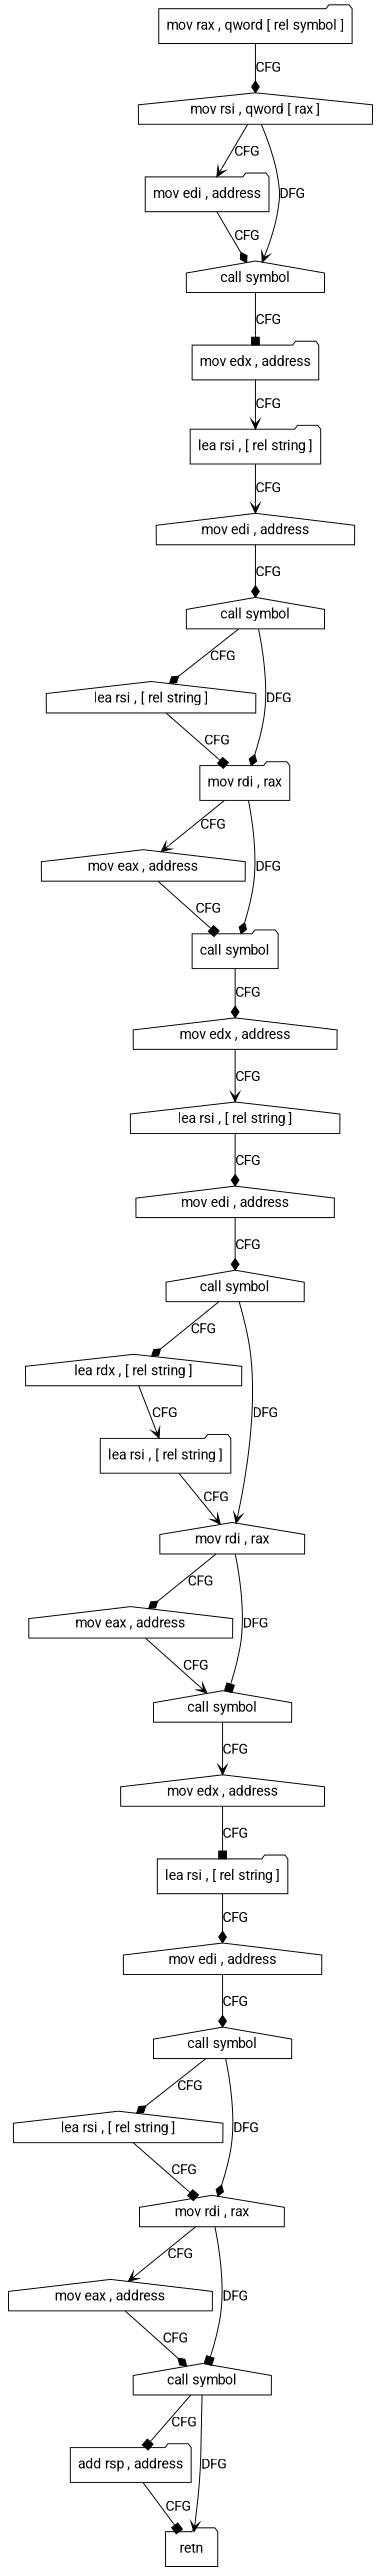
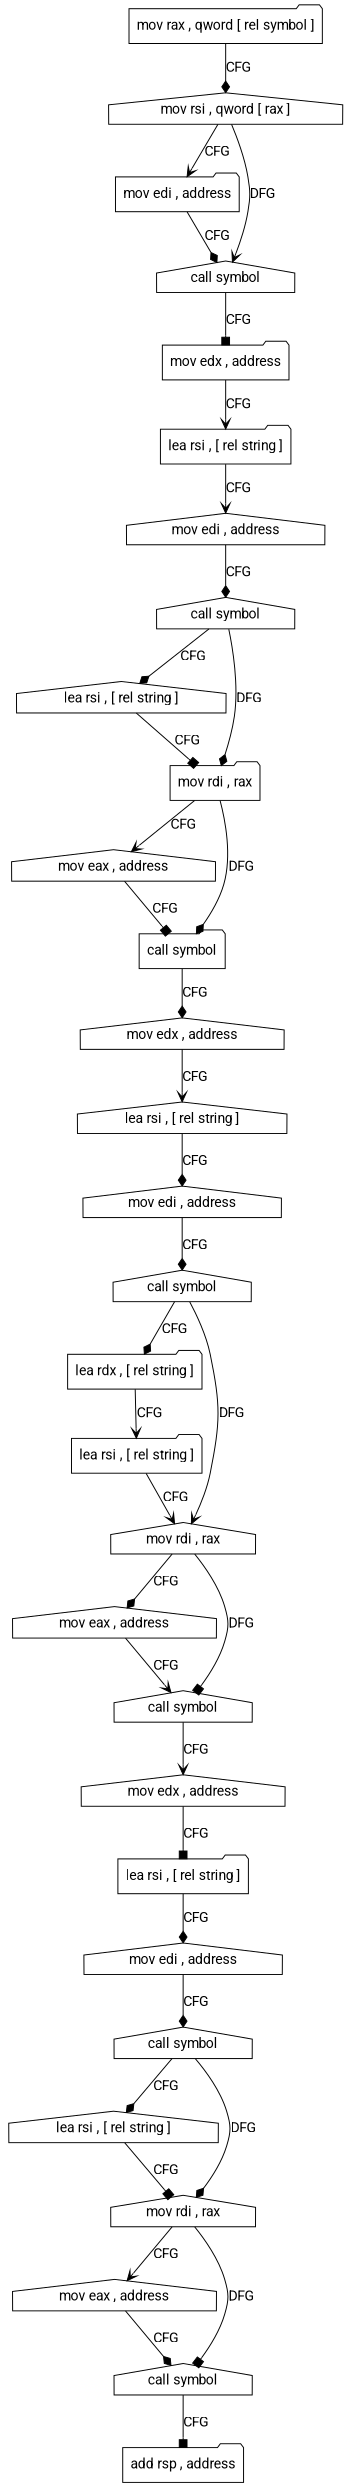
(134, 1372) -> (135, 1372)
(192, 2549) -> none
